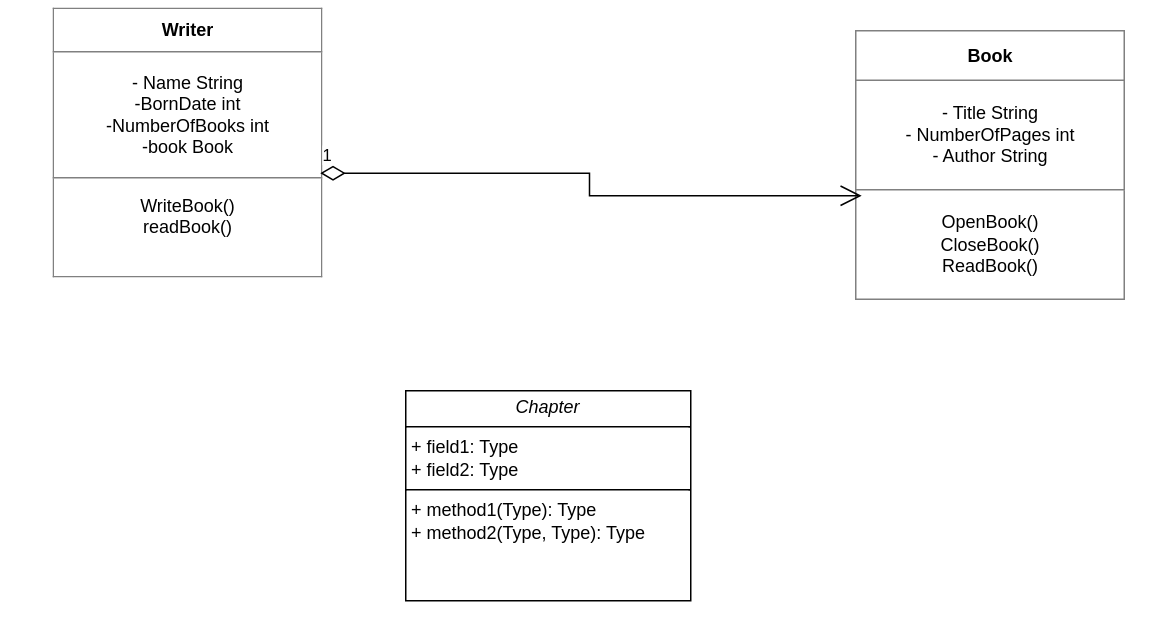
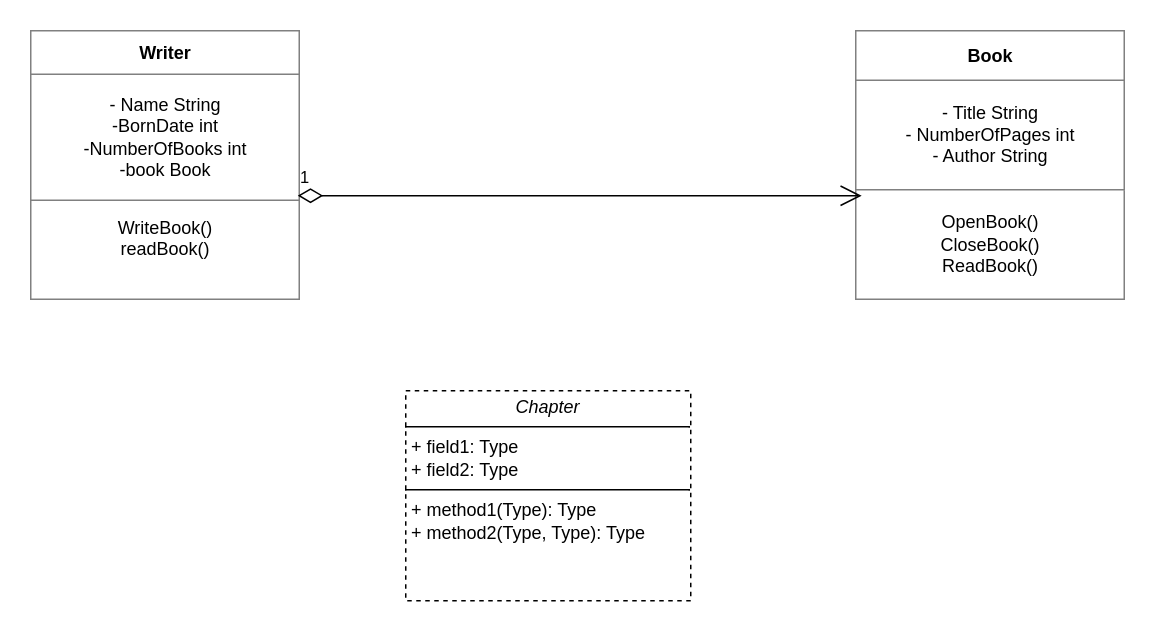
(188, 143) -> (166, 166)
(548, 496) -> (548, 496)
